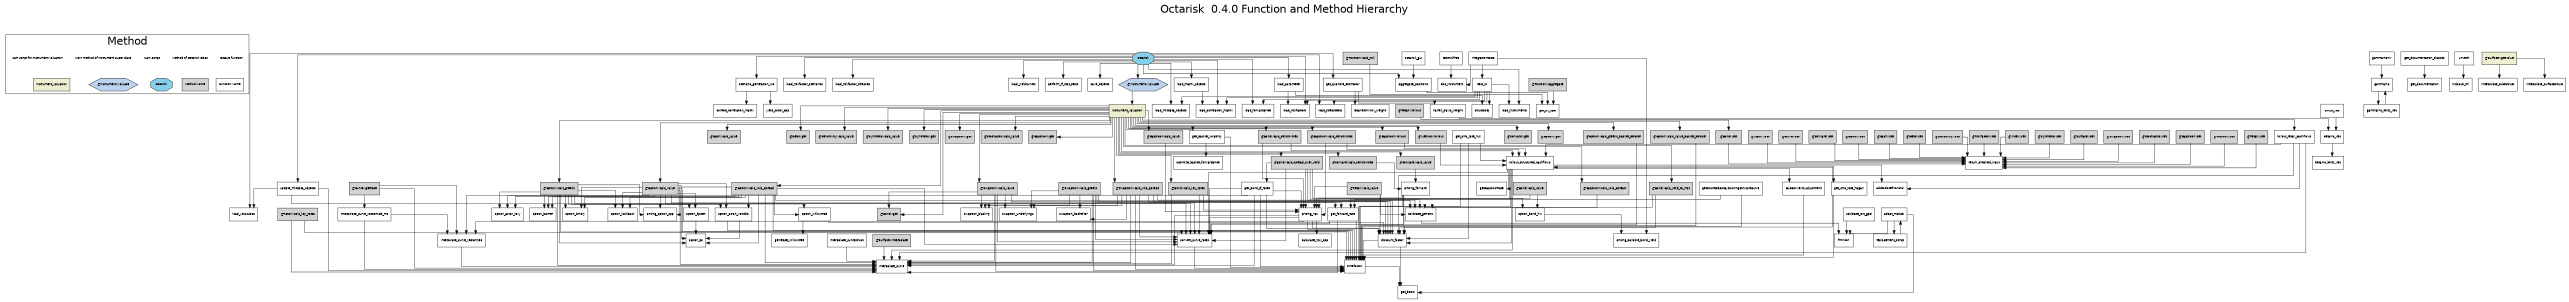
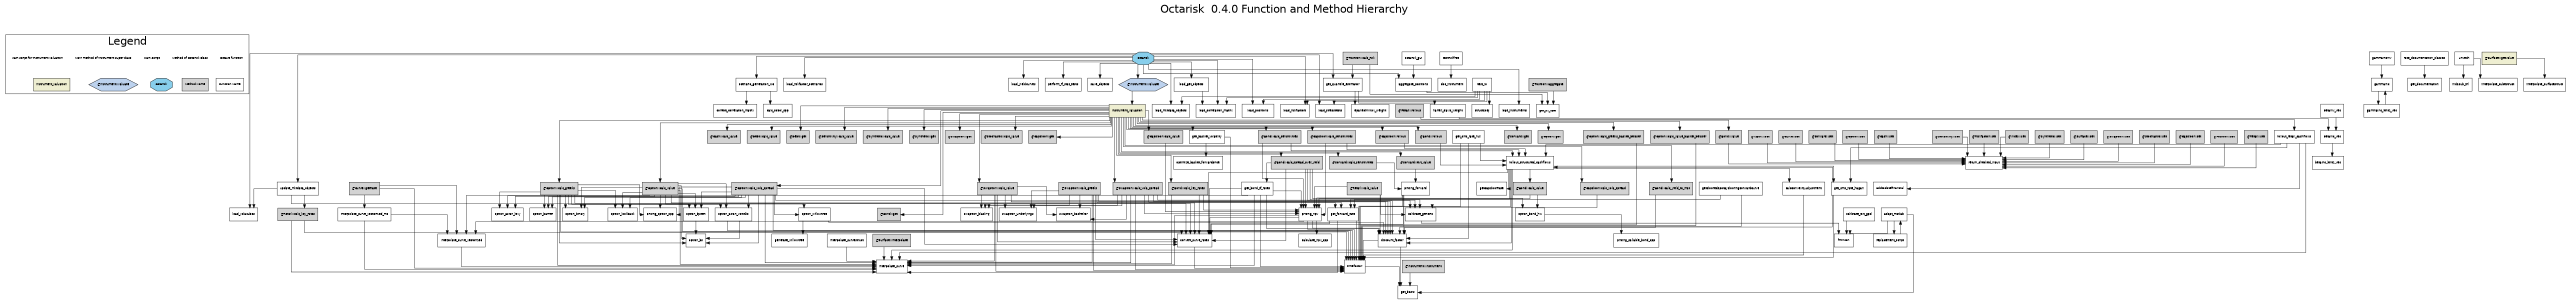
(127, 42) -> (127, 42)
(1483, 58) -> none
(2425, 58) -> (2425, 58)
none -> (1353, 70)
(2499, 70) -> (2480, 63)
(853, 85) -> none
(1191, 85) -> (1191, 85)
(1289, 85) -> none
(1509, 85) -> none
(778, 111) -> (778, 111)
(1258, 111) -> (1258, 111)
(2332, 111) -> (2332, 111)
none -> (764, 137)
(1431, 137) -> (1431, 137)
(1729, 137) -> (1729, 137)
(1915, 137) -> none
(1416, 163) -> (1416, 163)
(1725, 165) -> (1530, 174)
(1859, 176) -> (2056, 148)
none -> (710, 192)
(927, 192) -> (1047, 188)
(1605, 207) -> none
(1140, 237) -> (1211, 214)
(1636, 240) -> (1636, 240)
none -> (1423, 267)
(555, 271) -> (305, 200)
